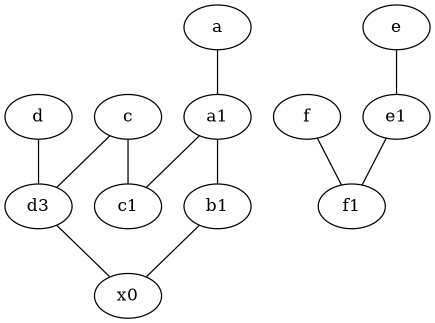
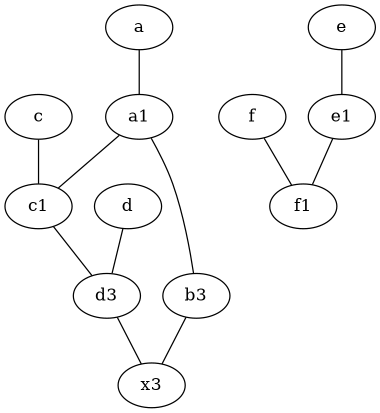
(83, 161) -> (73, 251)
(218, 206) -> (196, 296)
(128, 296) -> (152, 385)
